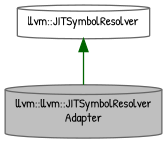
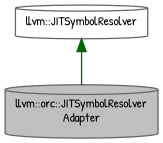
(84, 111) -> (82, 111)
